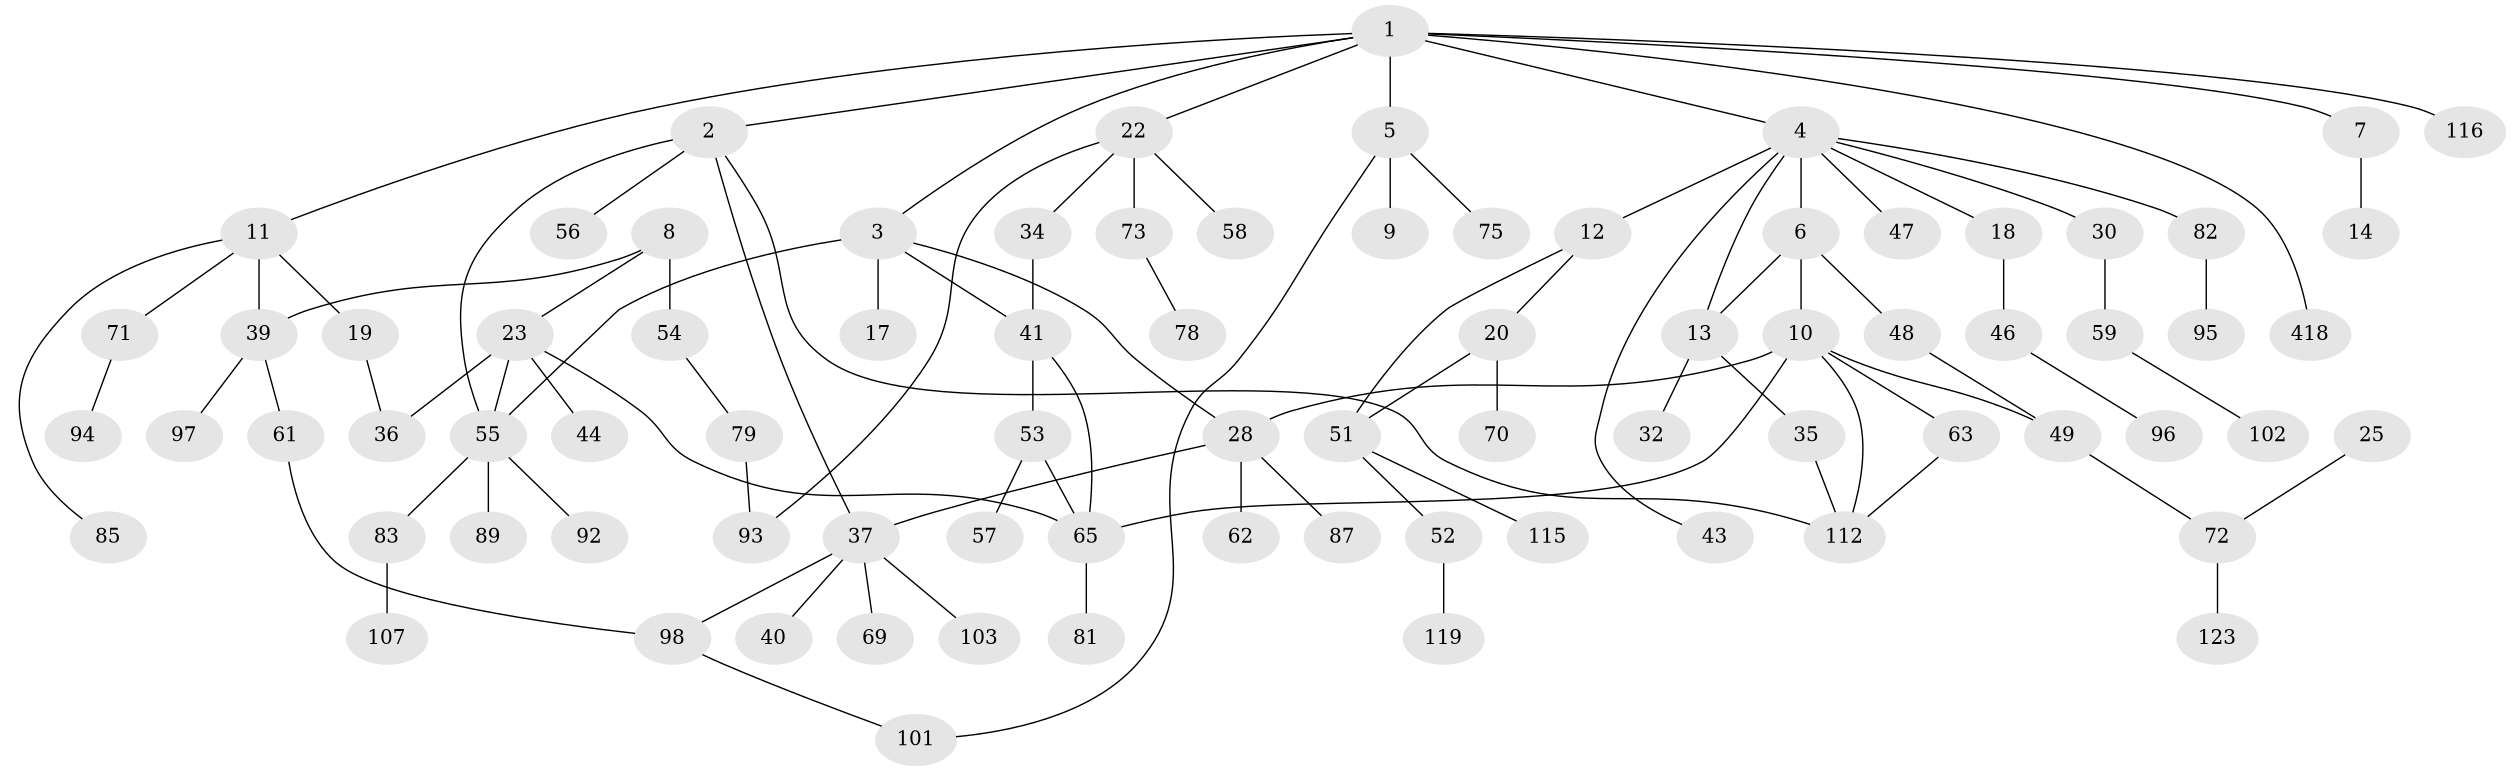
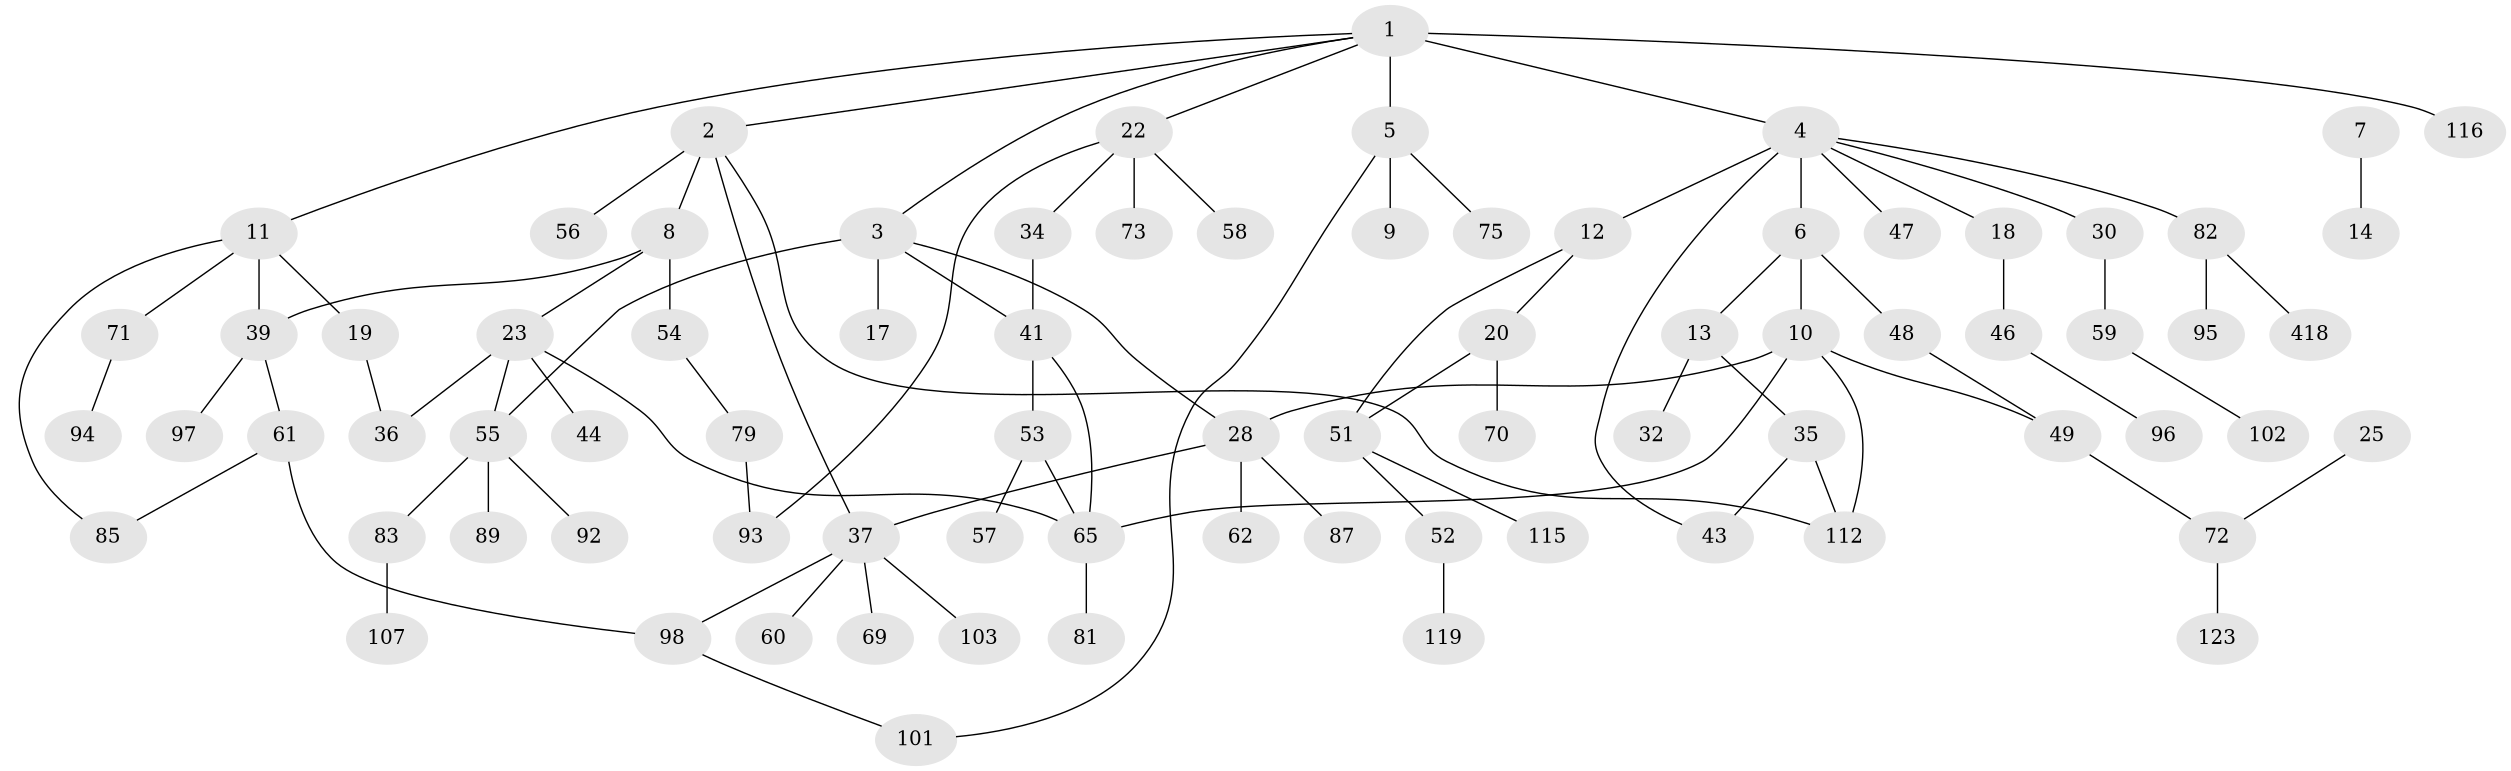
(2017, 70) -> none
(1908, 96) -> (2258, 284)
(499, 226) -> (690, 183)
(1740, 230) -> none
(1188, 335) -> none
(1961, 436) -> none
none -> (197, 487)
none -> (1761, 487)
(774, 639) -> (774, 639)
